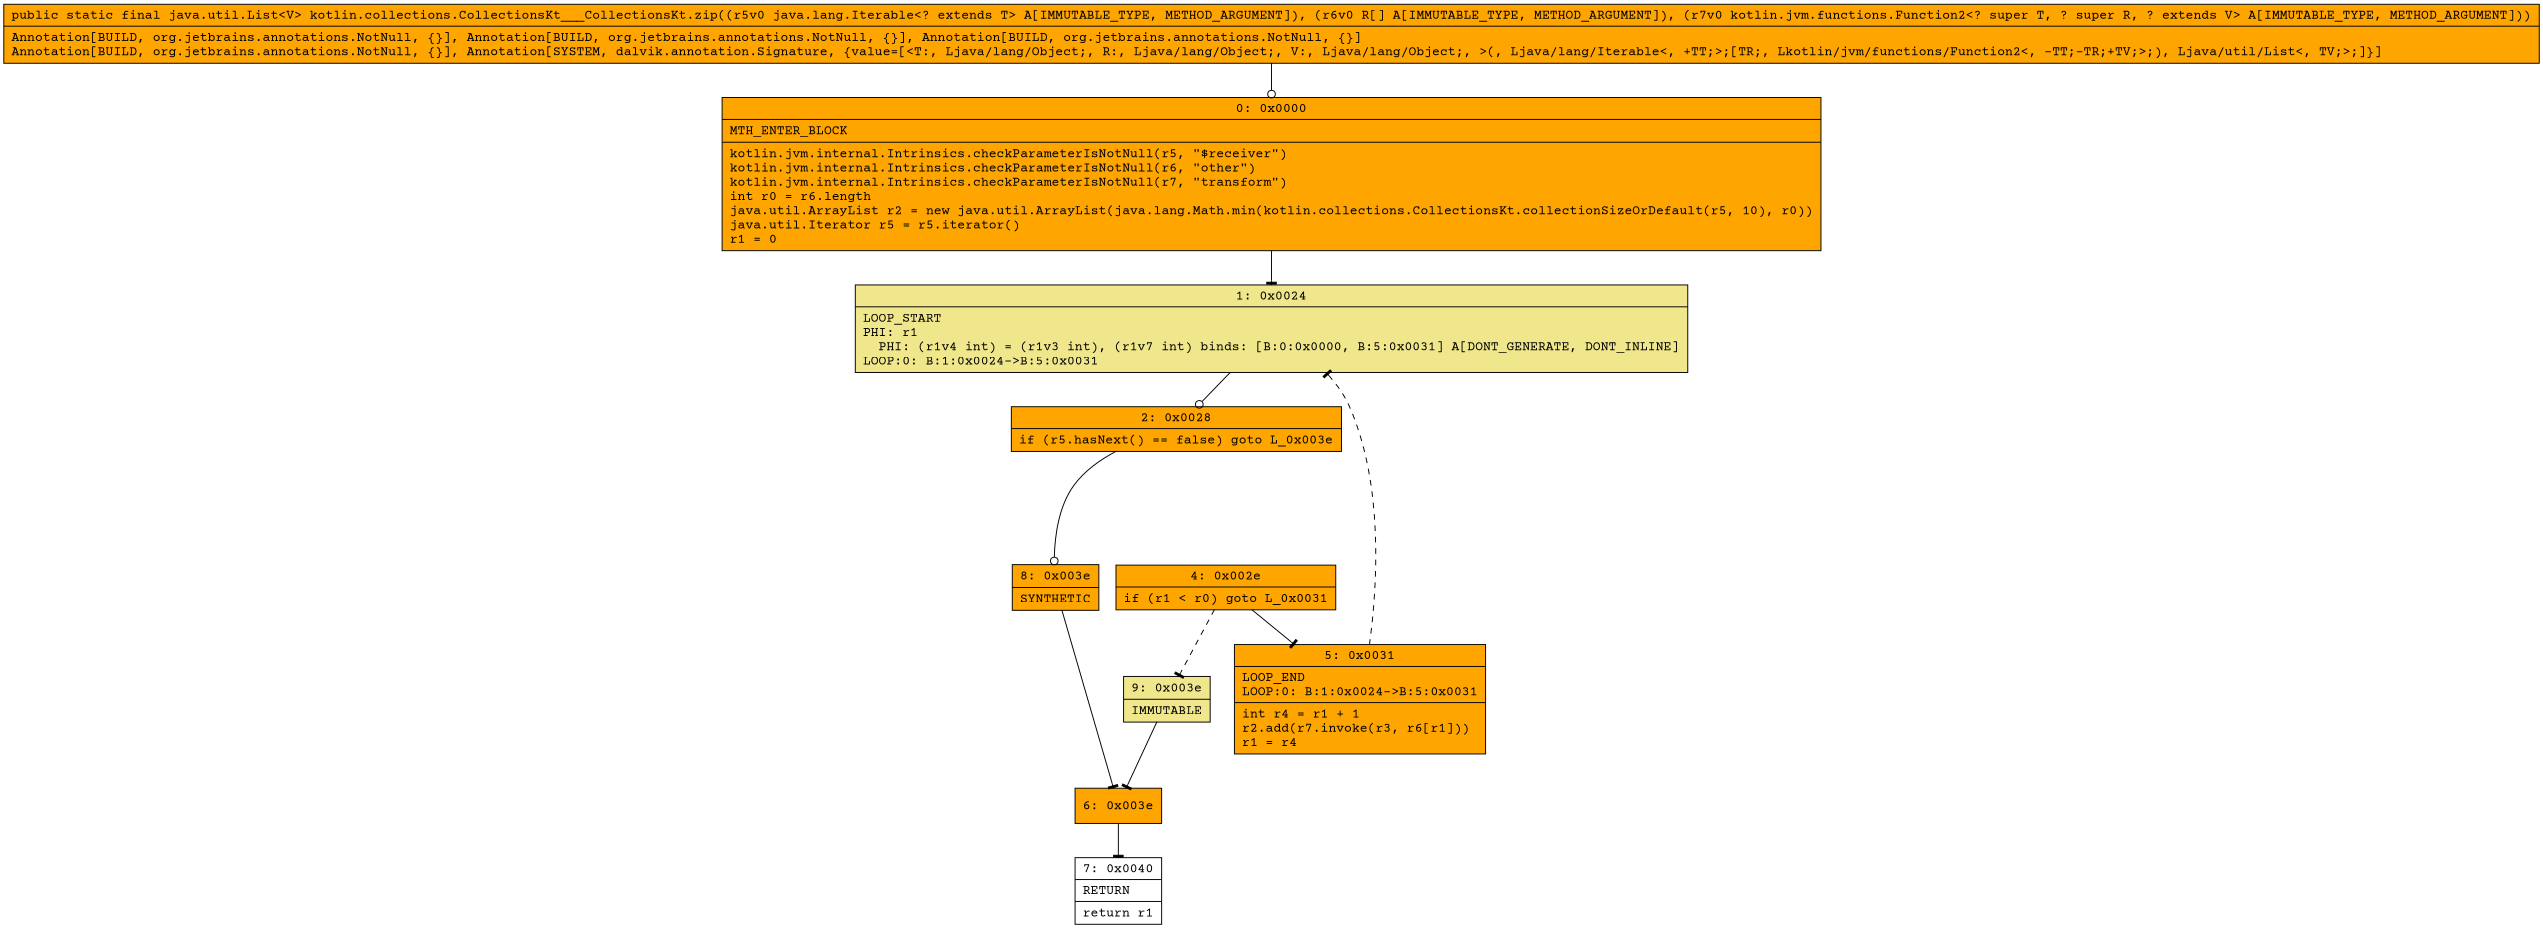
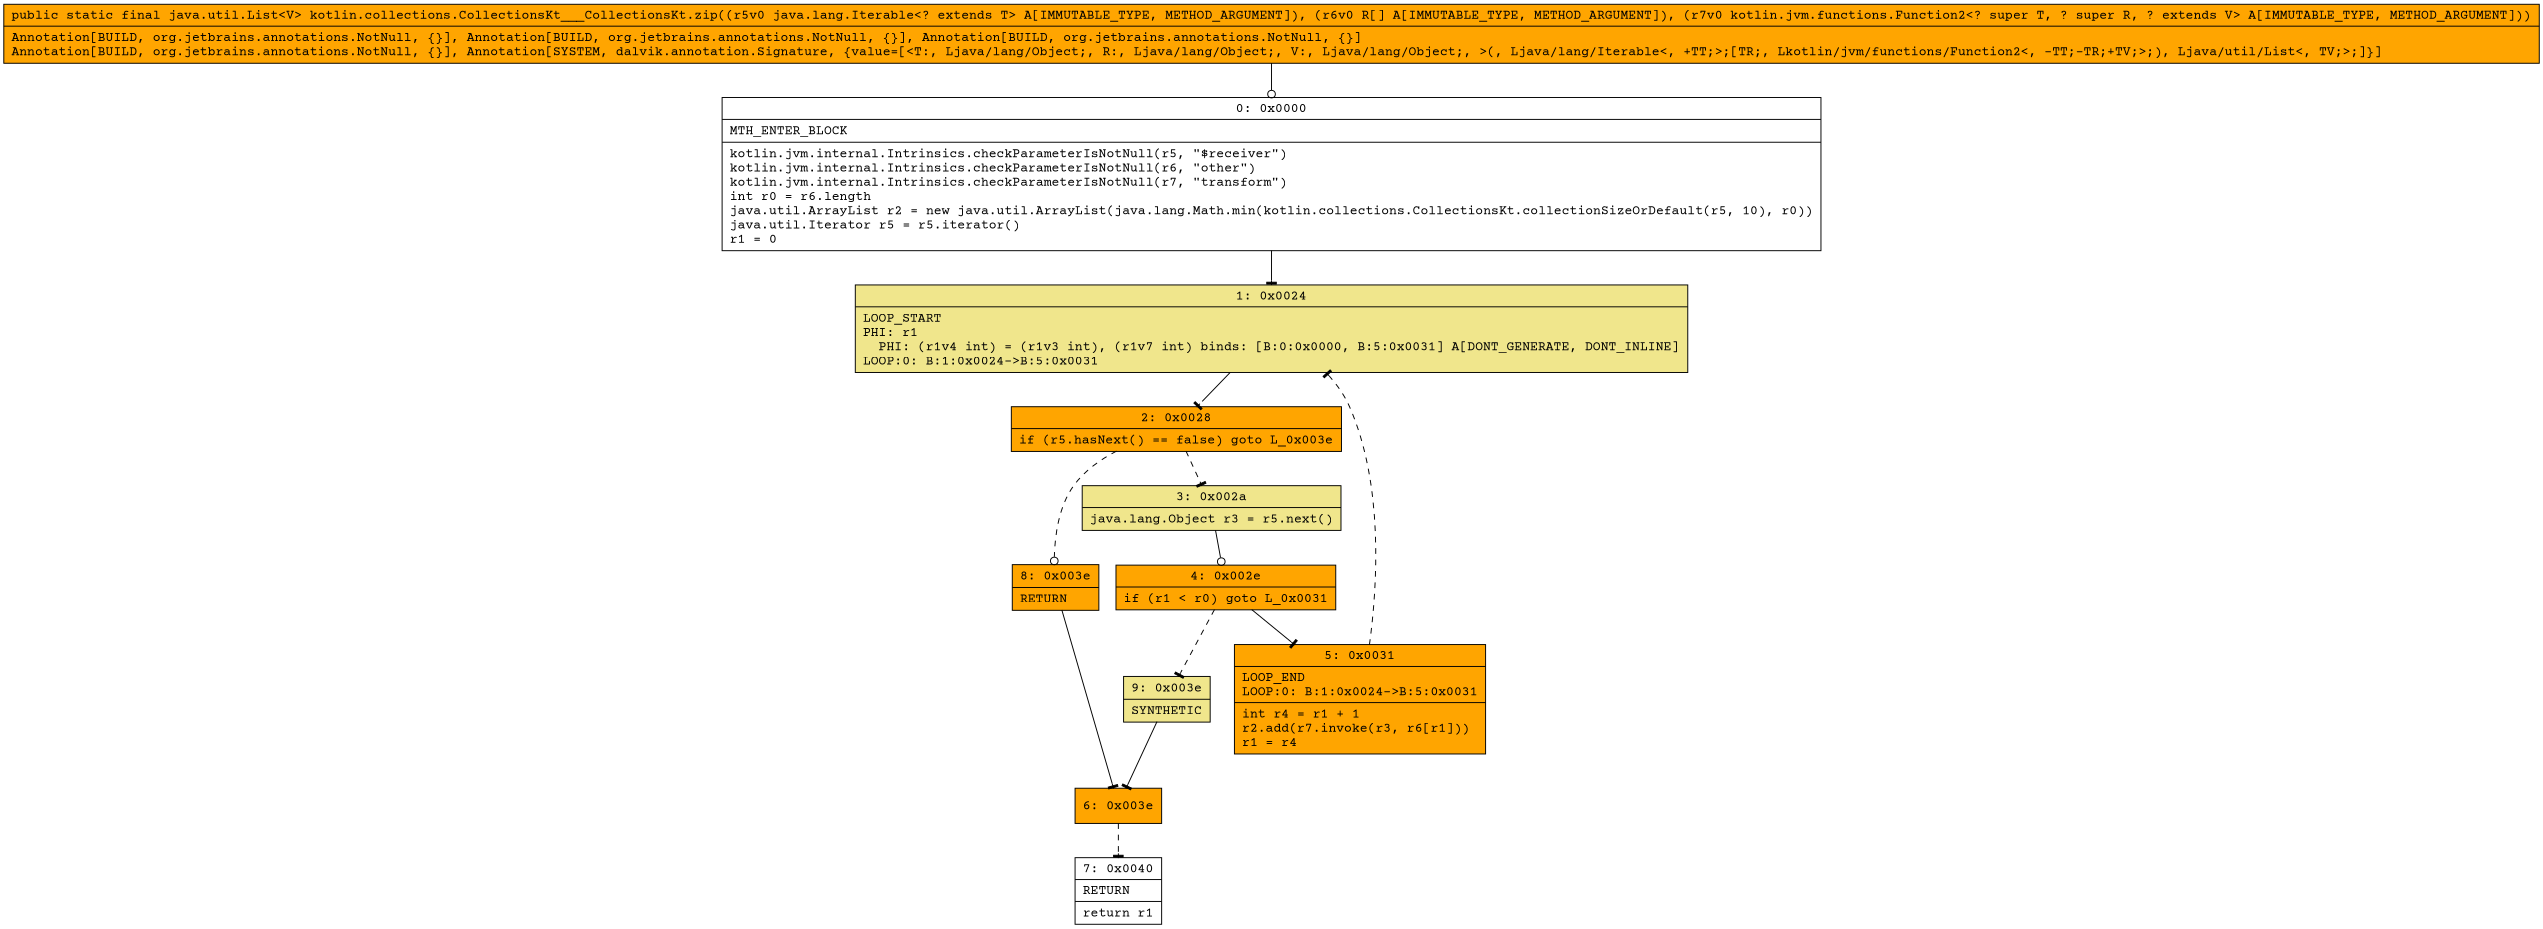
(1272, 174) -> (1272, 174)
(1216, 387) -> (1216, 387)
(1069, 494) -> (1069, 494)
none -> (1212, 508)
(1056, 598) -> (1044, 598)
(1167, 710) -> (1167, 710)
(1118, 838) -> (1118, 838)
